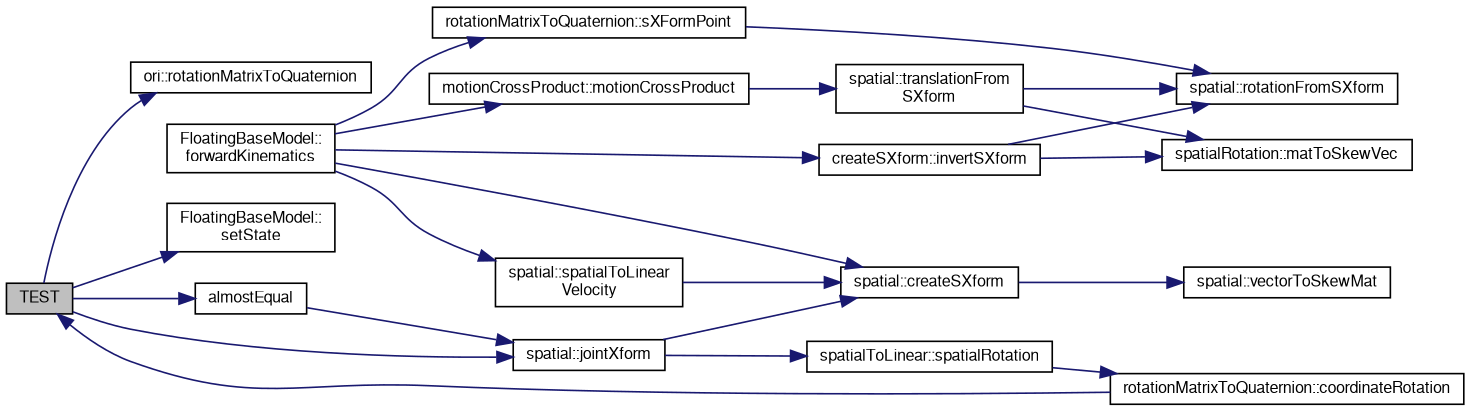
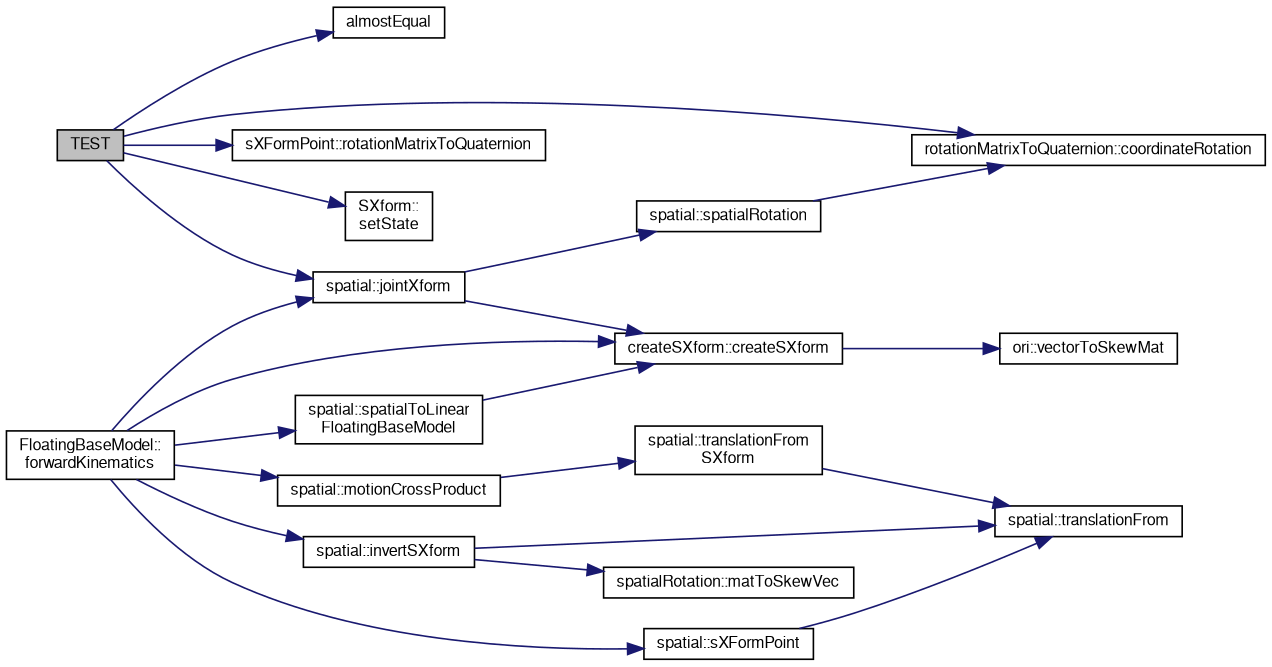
(589, 23) -> (729, 644)
(251, 77) -> (389, 145)
(589, 89) -> (389, 491)
(1287, 89) -> (1089, 521)
(1089, 118) -> none
(930, 160) -> (389, 552)
(251, 228) -> (389, 216)
(589, 282) -> (389, 420)
(930, 282) -> (729, 349)
(1287, 282) -> (1089, 349)
(402, 324) -> (194, 351)
(930, 357) -> (729, 216)
(583, 391) -> (540, 103)
